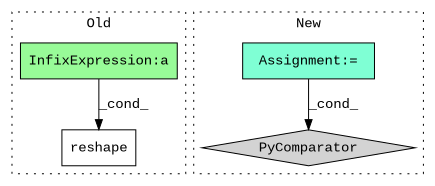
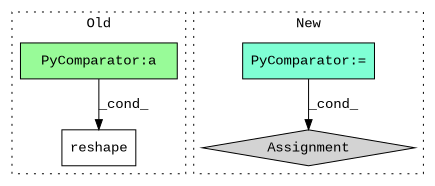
(99, 61) -> (99, 61)
(309, 61) -> (309, 61)
(309, 148) -> (309, 148)
